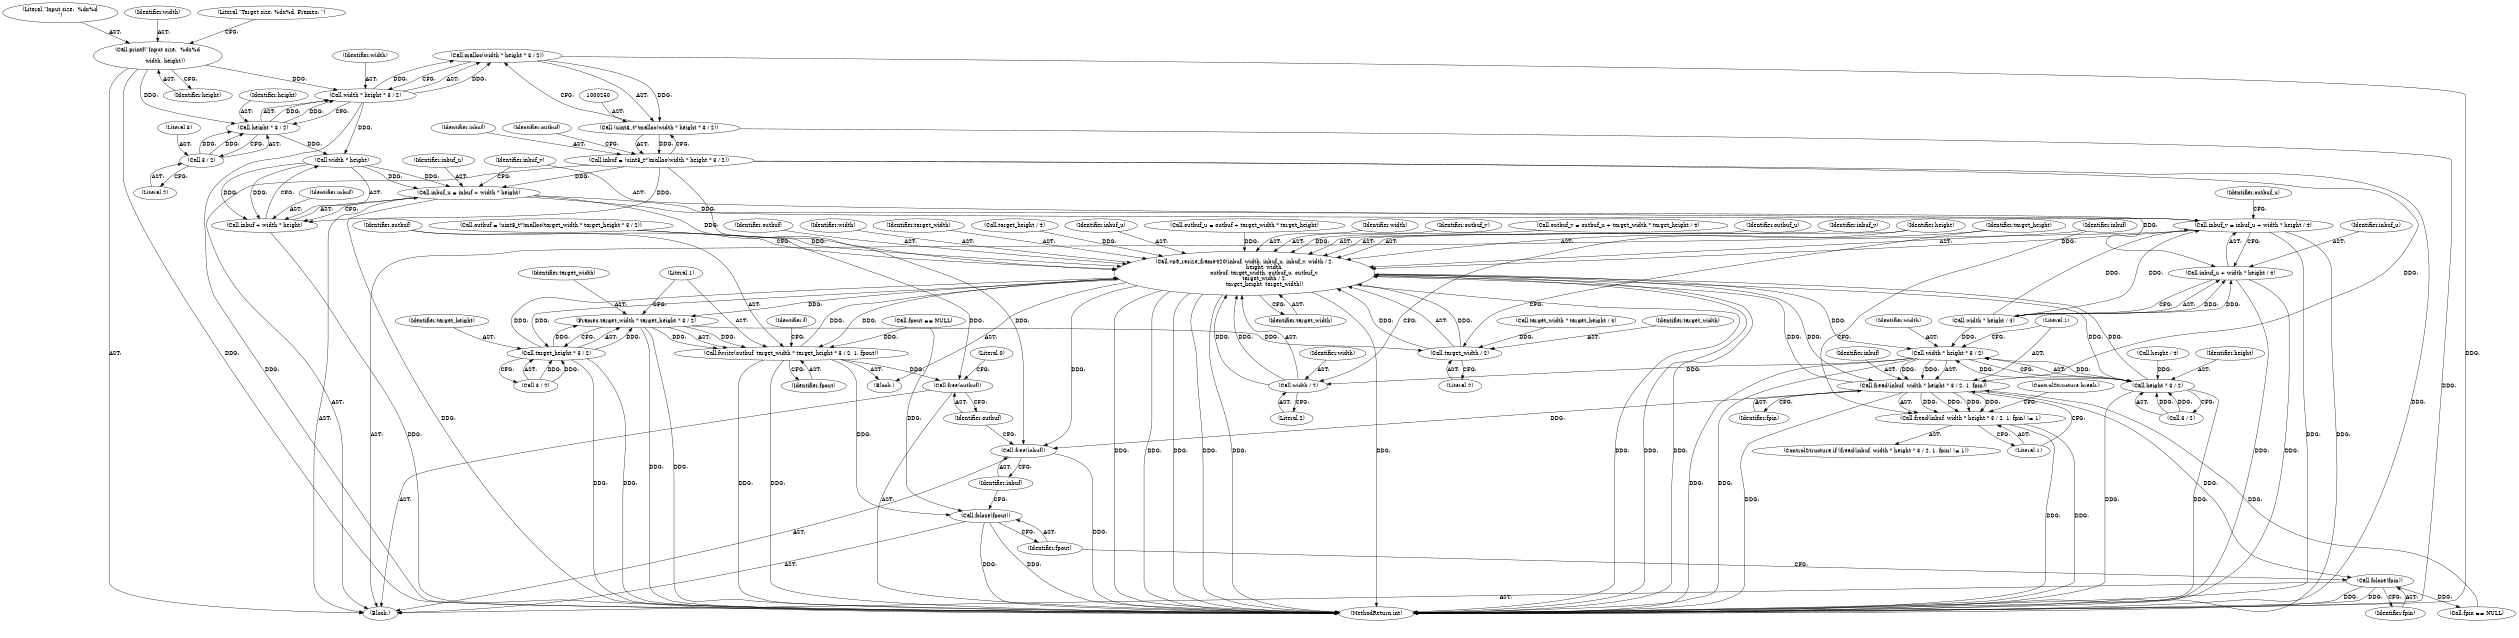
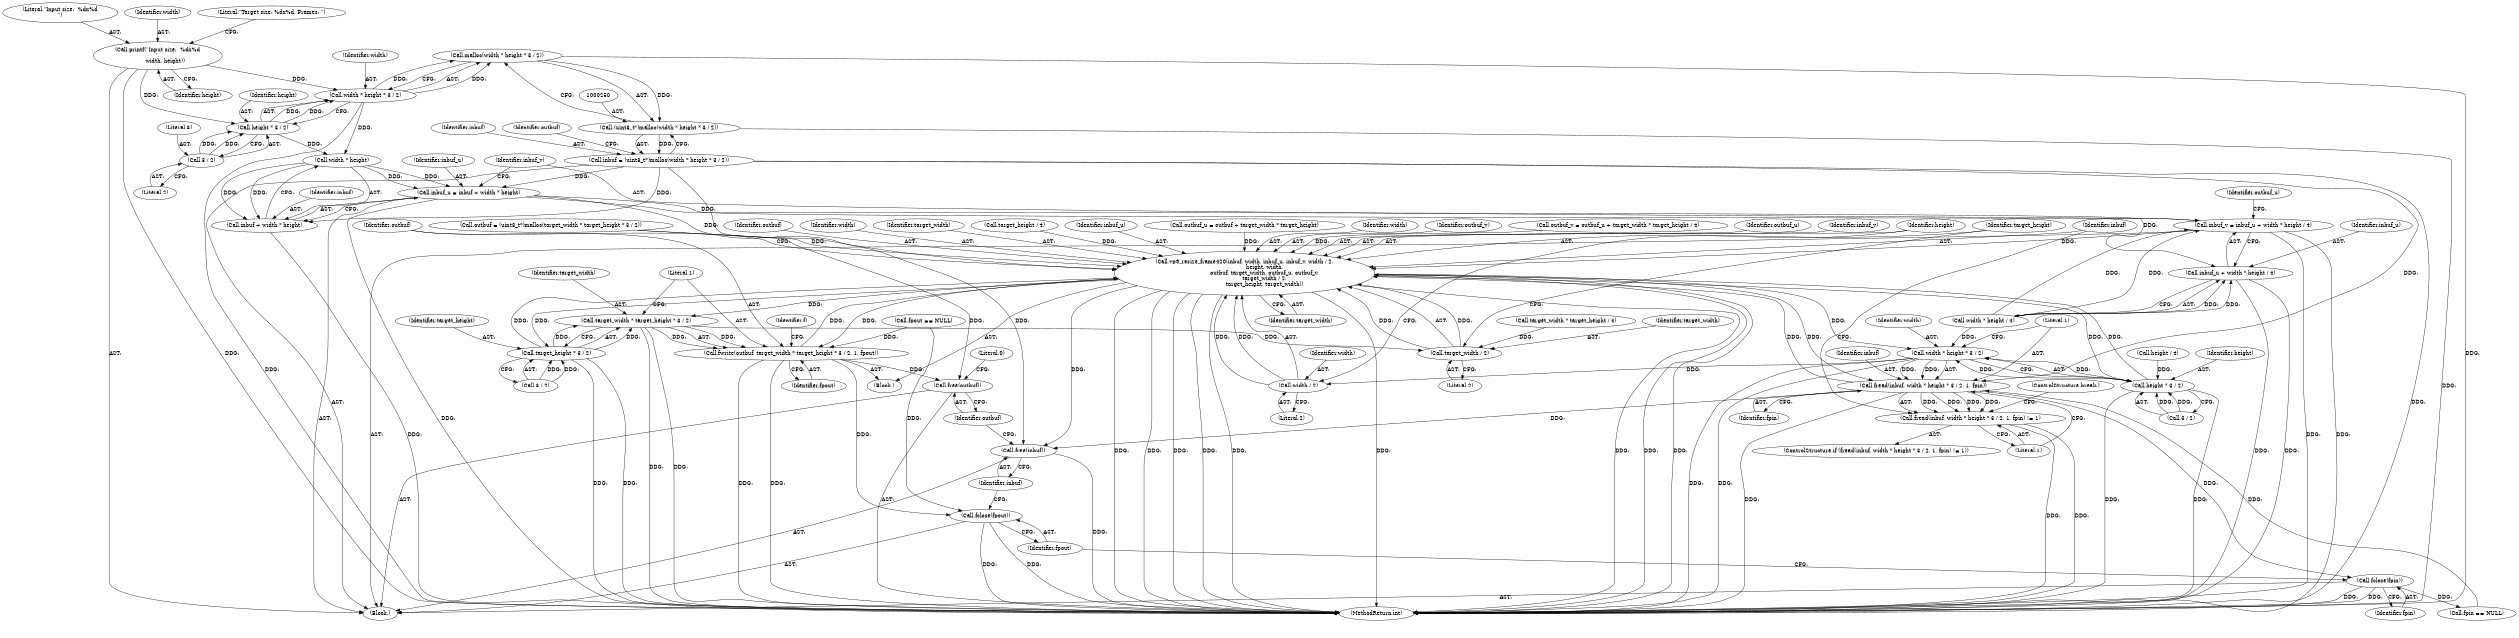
(636, 321) -> (636, 321)
